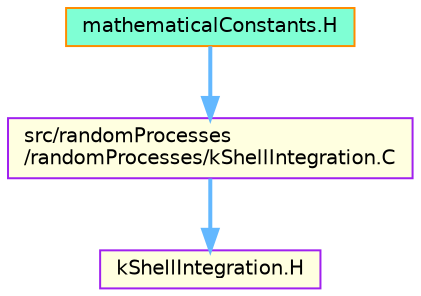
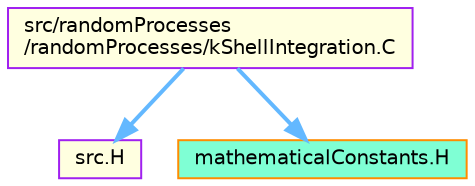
(210, 72) -> (264, 97)
(210, 269) -> (100, 159)
